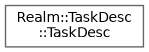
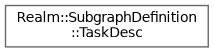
(74, 26) -> (107, 26)
